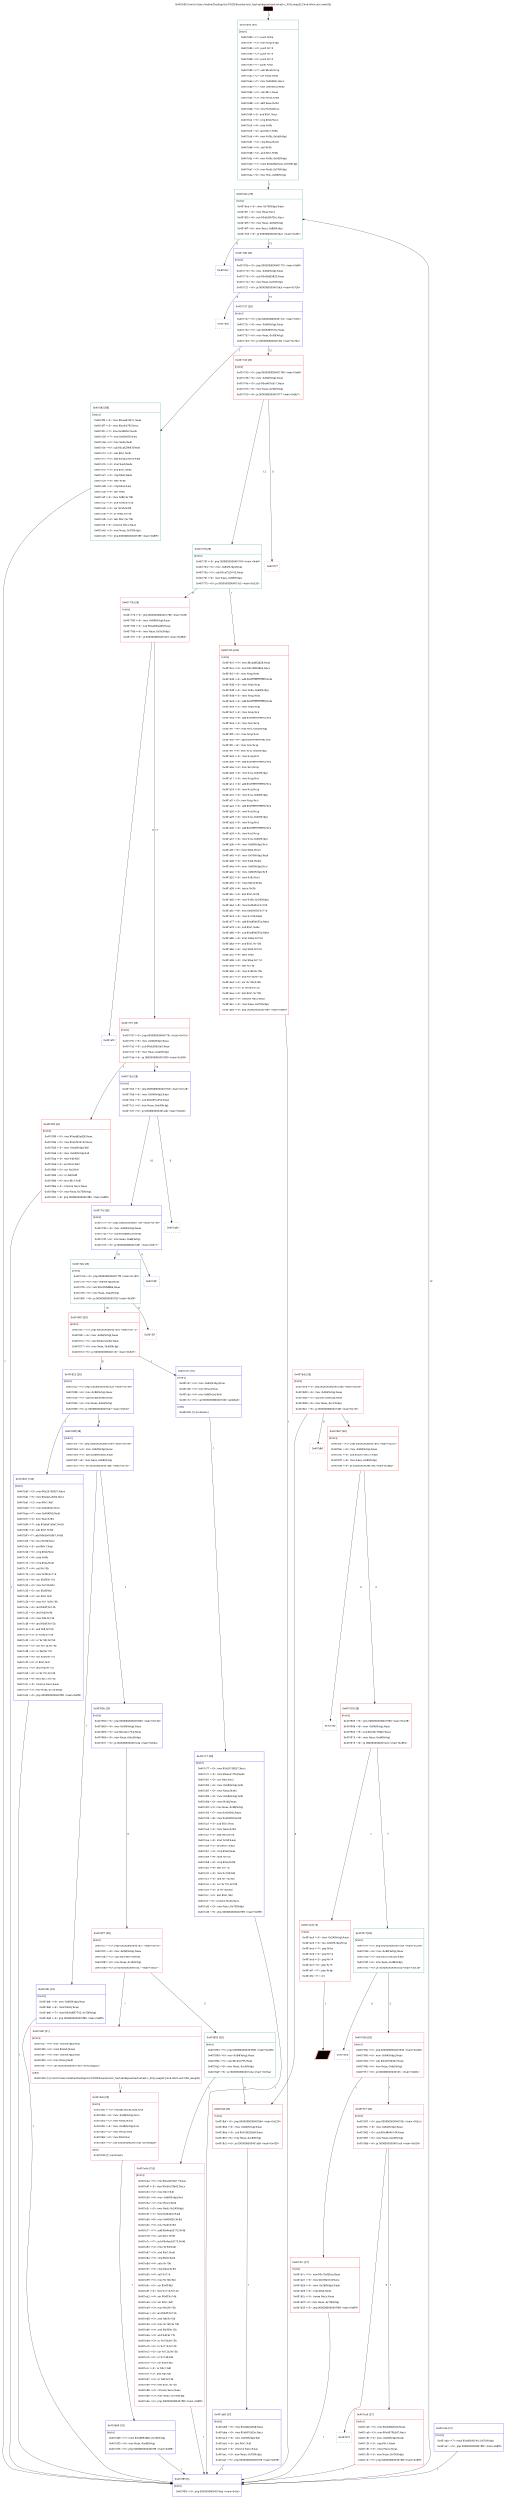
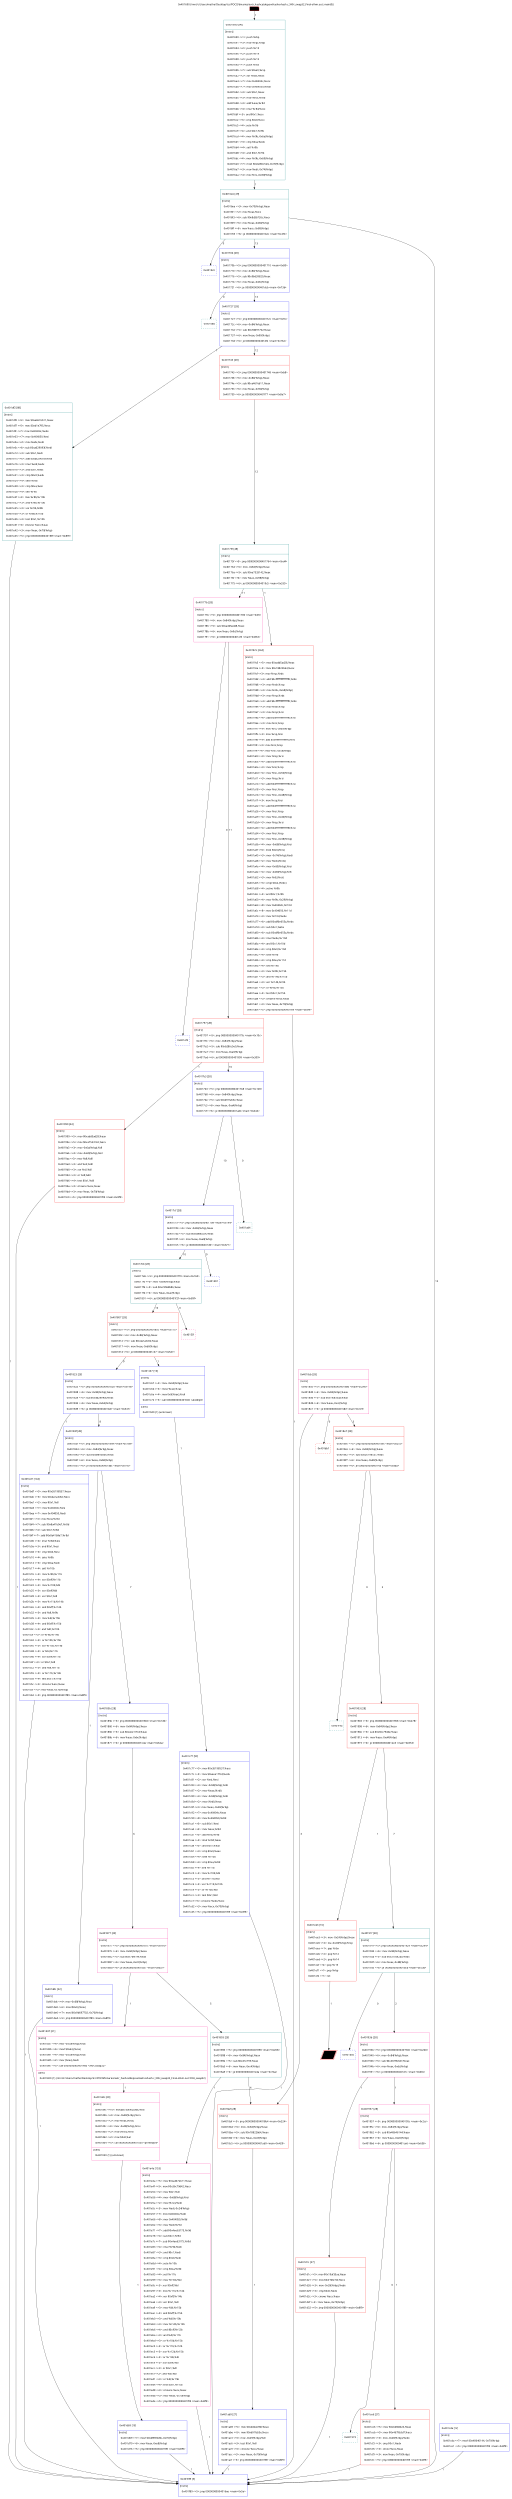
(272, 566) -> none
(429, 1391) -> (435, 1380)
